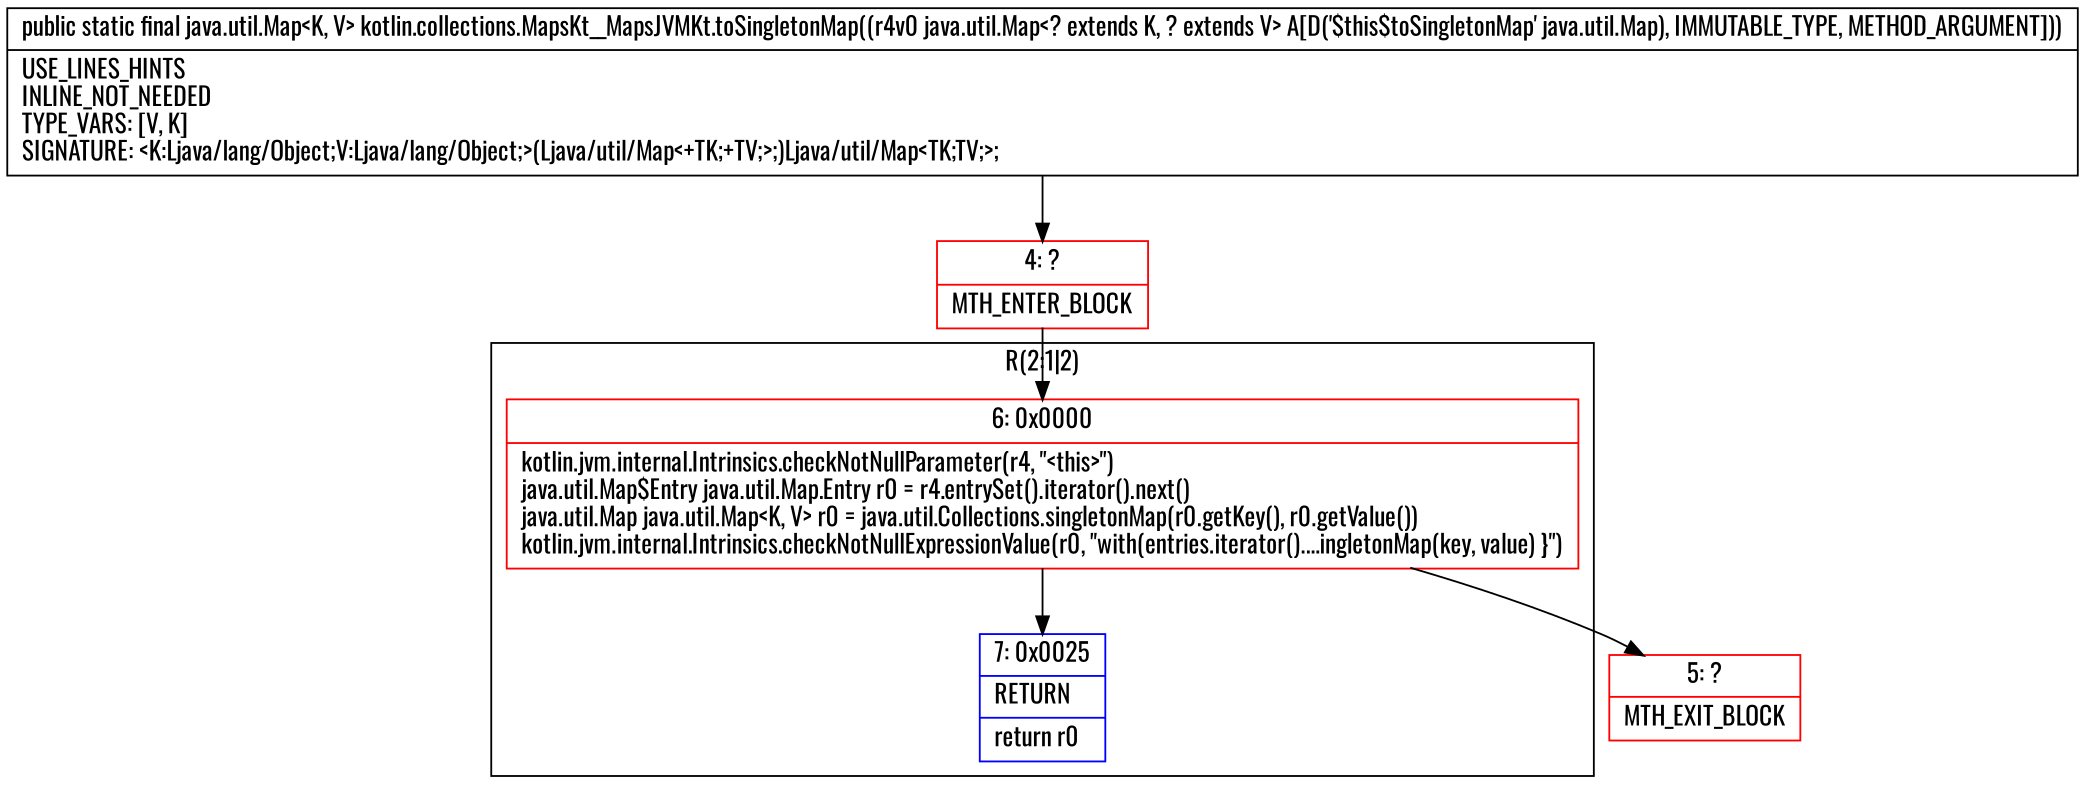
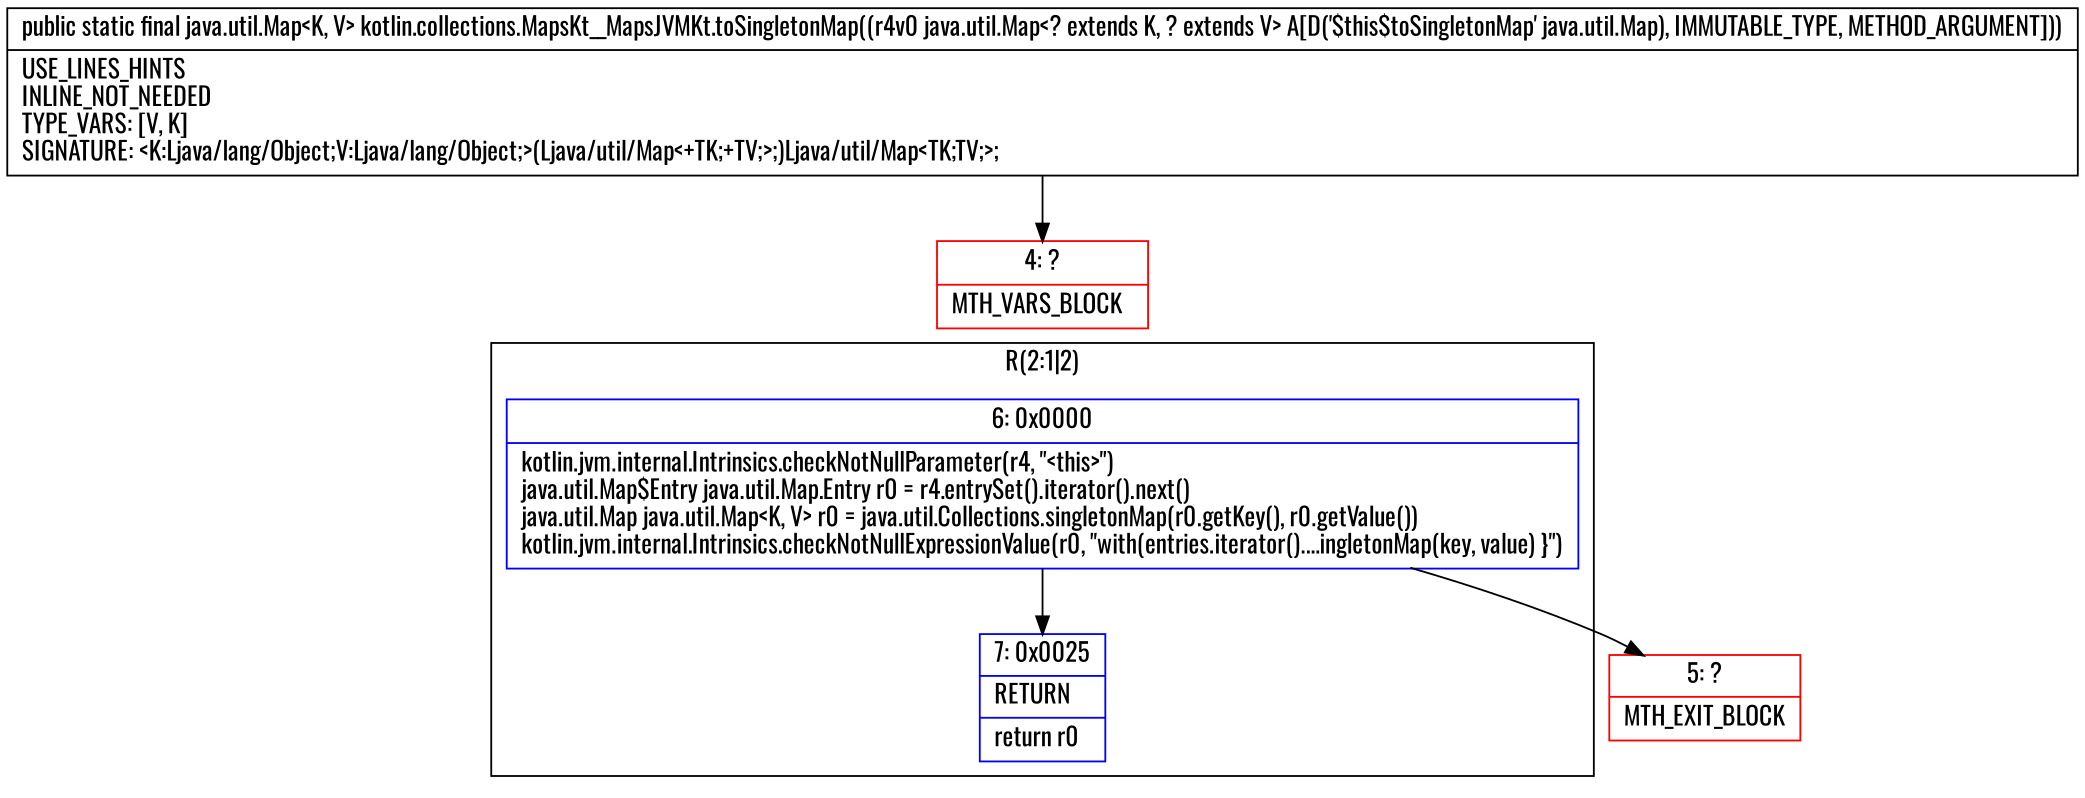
(1043, 306) -> (1037, 306)
(1043, 355) -> none
(1043, 484) -> (1043, 484)
